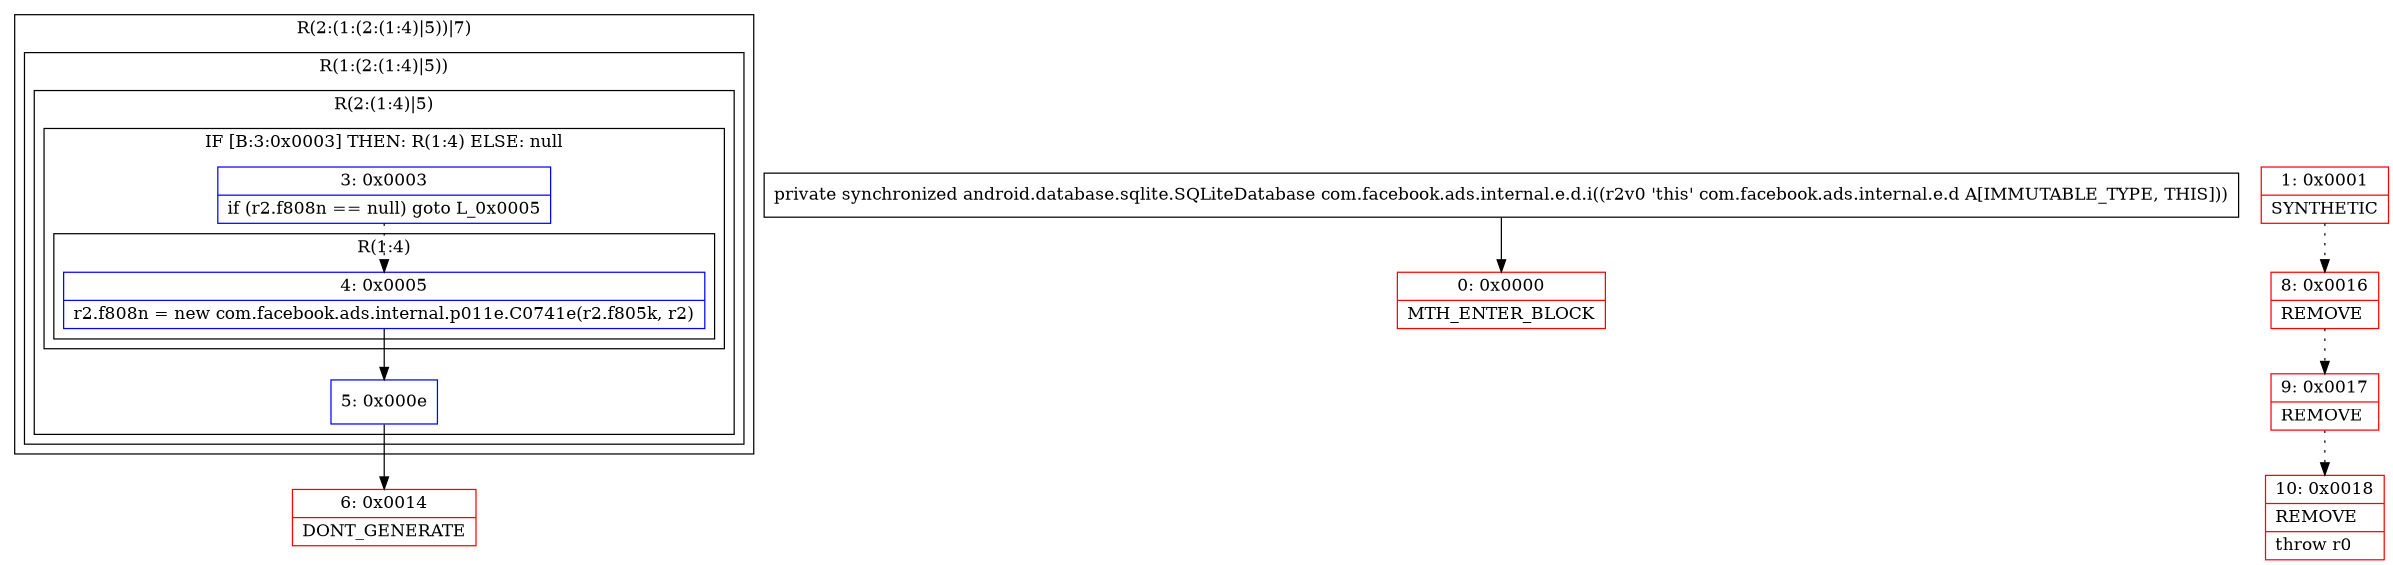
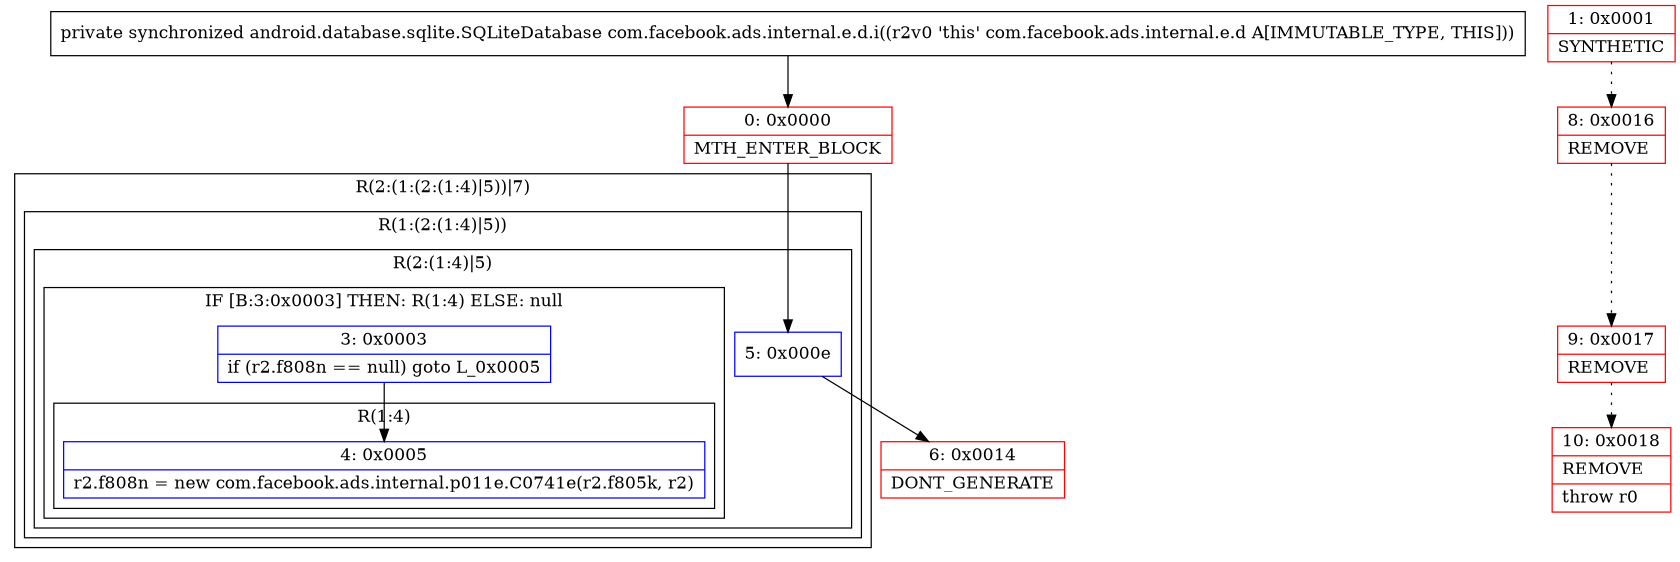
(384, 241) -> (384, 411)
(384, 357) -> (788, 242)
